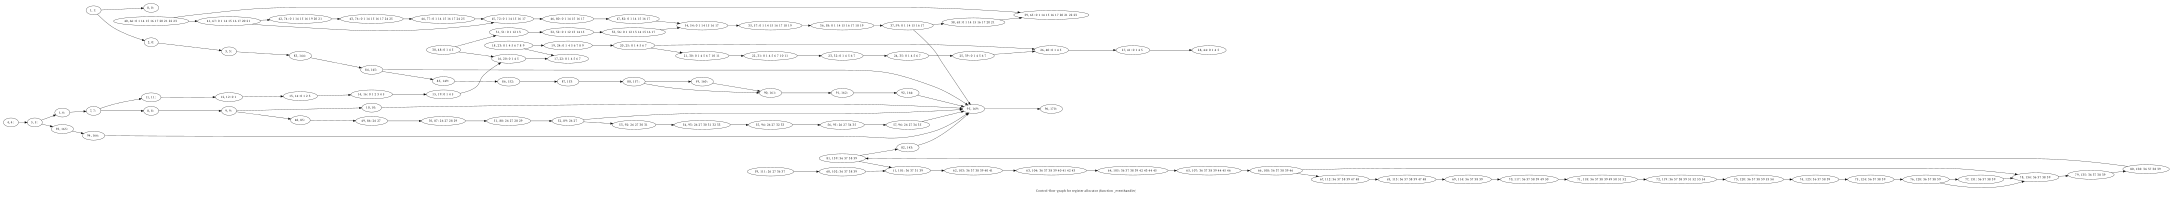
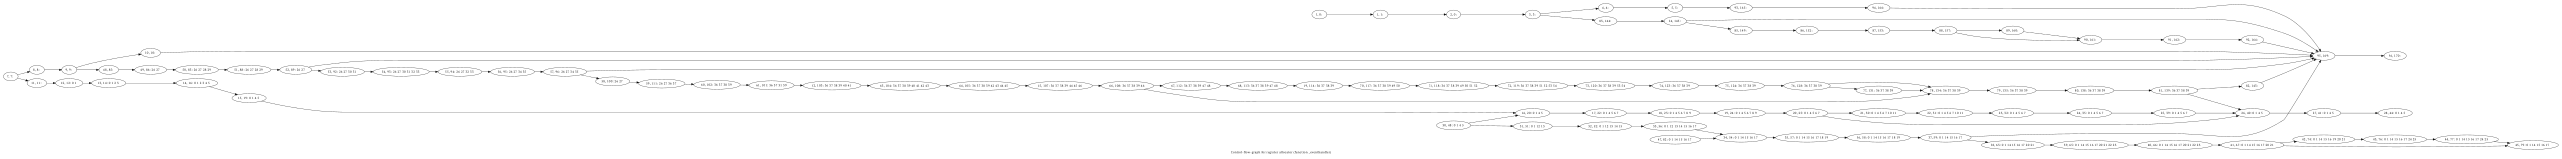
(596, 8) -> (2131, 145)
(121, 9) -> (1349, 15)
none -> (1568, 11)
(509, 19) -> (2533, 145)
(568, 19) -> none
(538, 52) -> (1637, 113)
none -> (613, 81)
(62, 113) -> none
(443, 121) -> (197, 70)
(874, 164) -> (2213, 102)
